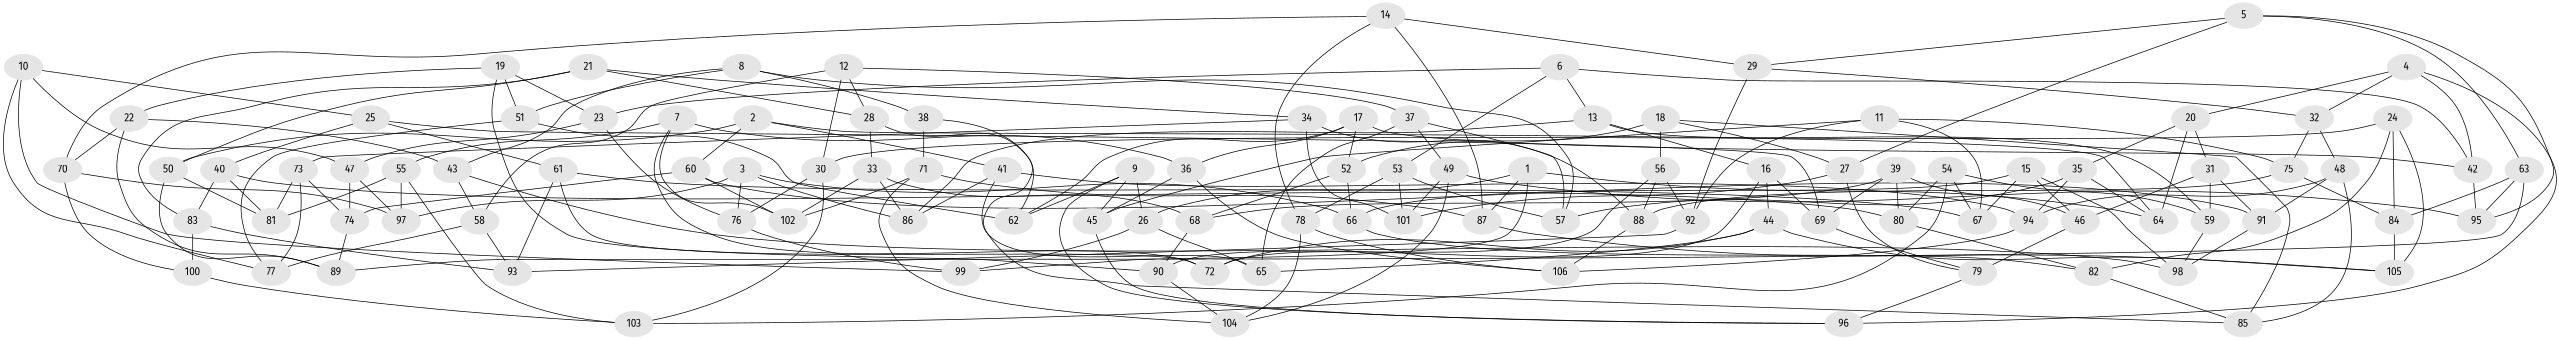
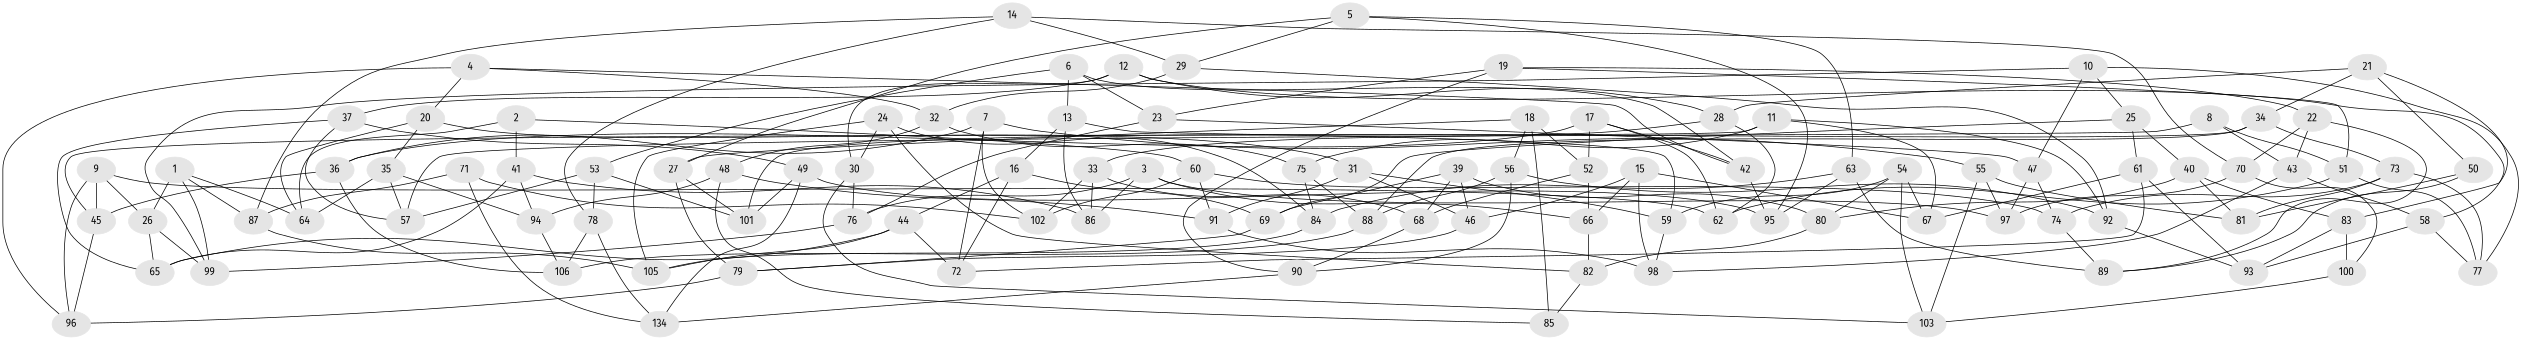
(924, 119) -> none
(458, 136) -> none
(1230, 324) -> (660, 324)
